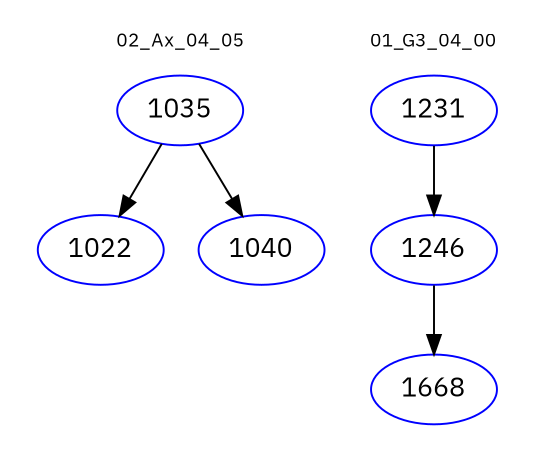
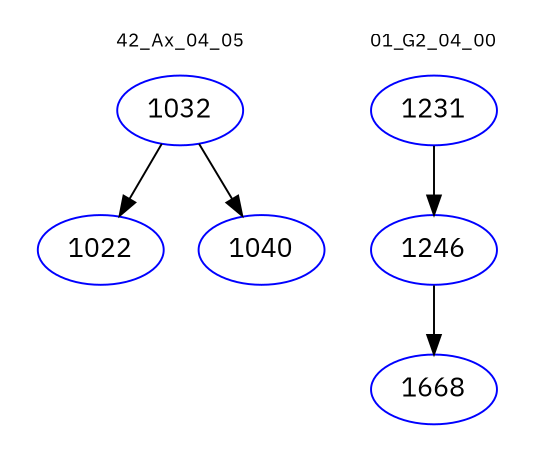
(181, 42) -> (181, 42)
(434, 42) -> (434, 42)
(180, 110) -> (180, 110)
